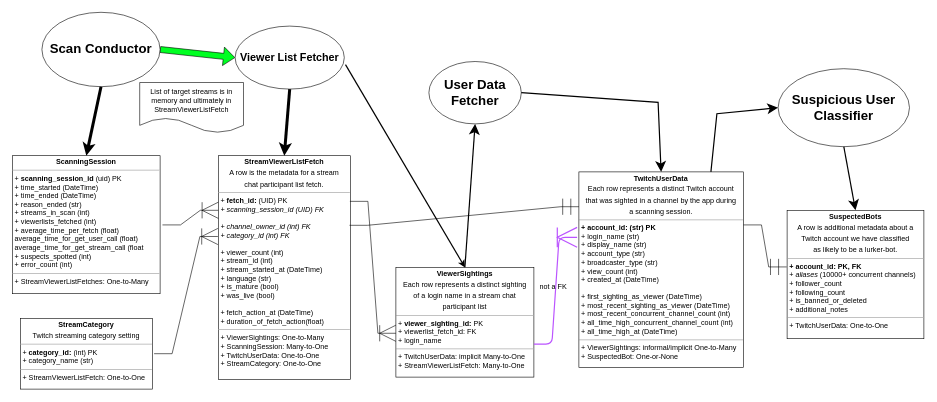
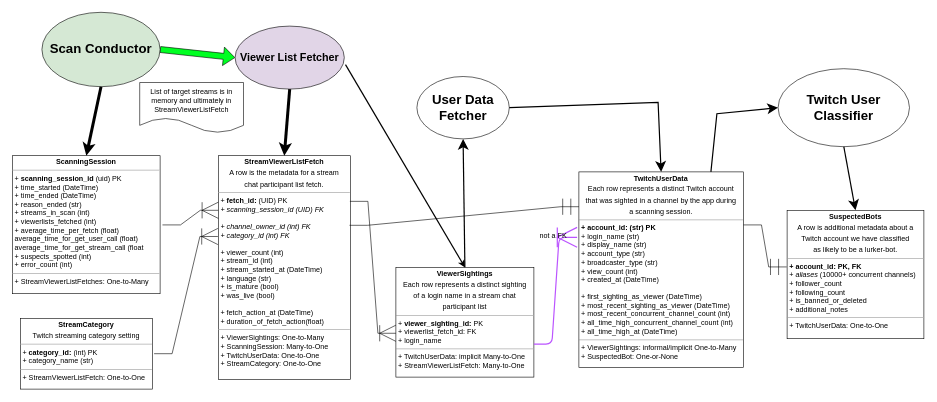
(101, 50) -> (101, 50)
(290, 58) -> (290, 58)
(475, 93) -> (463, 108)
(844, 108) -> (844, 108)
(553, 287) -> (553, 236)
